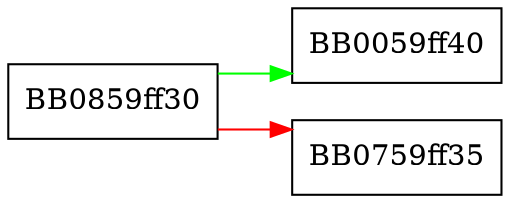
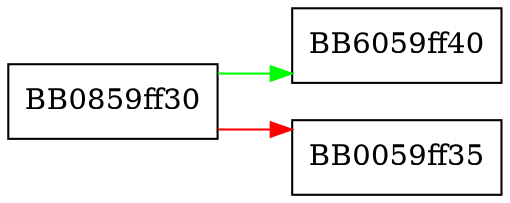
(397, 46) -> (397, 46)
(397, 157) -> (397, 157)
